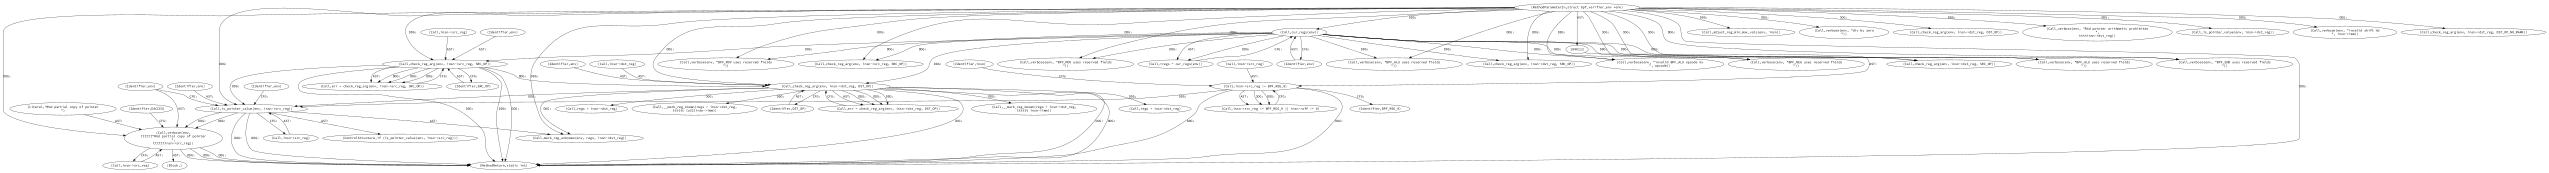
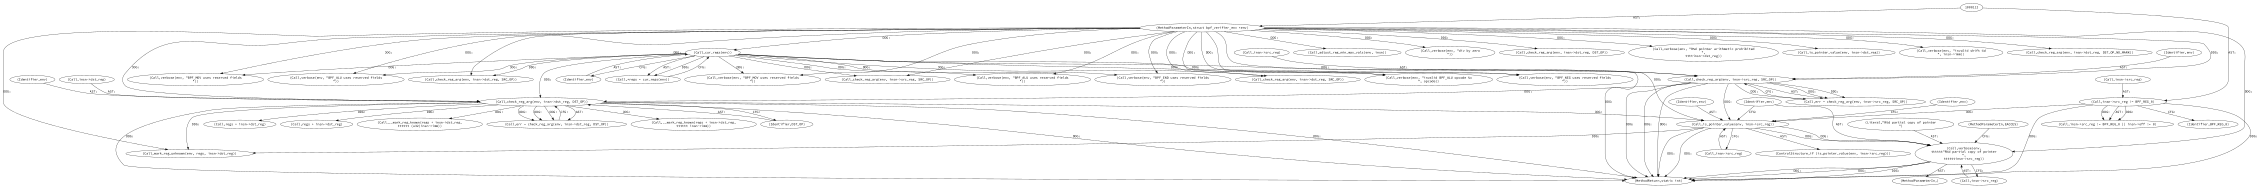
(1577, 27) -> (1611, 17)
(970, 64) -> none
(473, 86) -> none
(1279, 98) -> none
(147, 109) -> (1993, 124)
(435, 121) -> (1597, 136)
(175, 166) -> (1920, 181)
